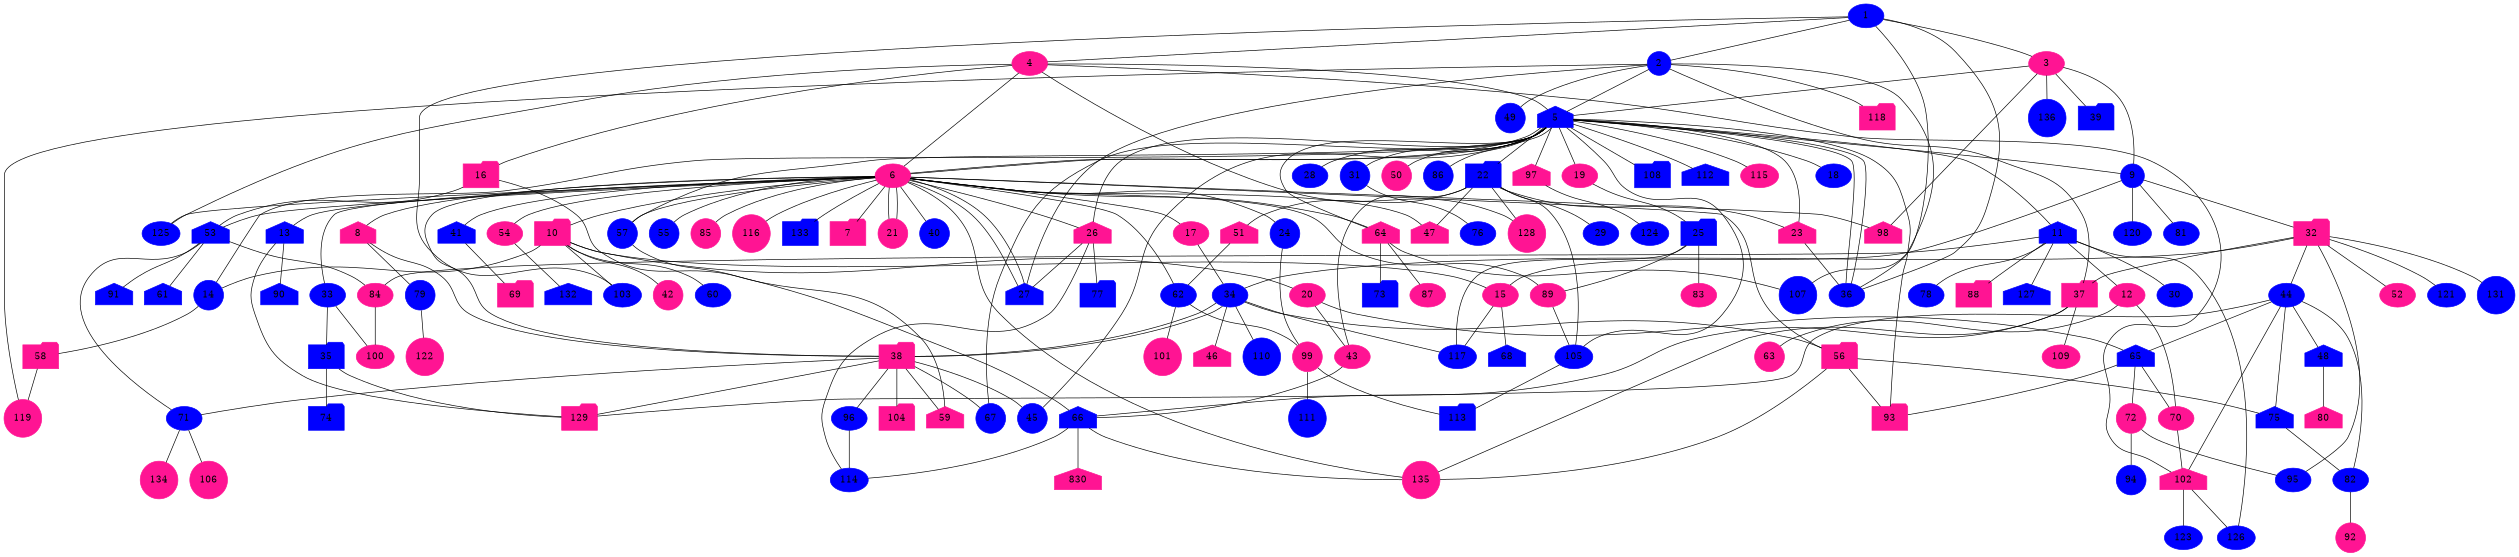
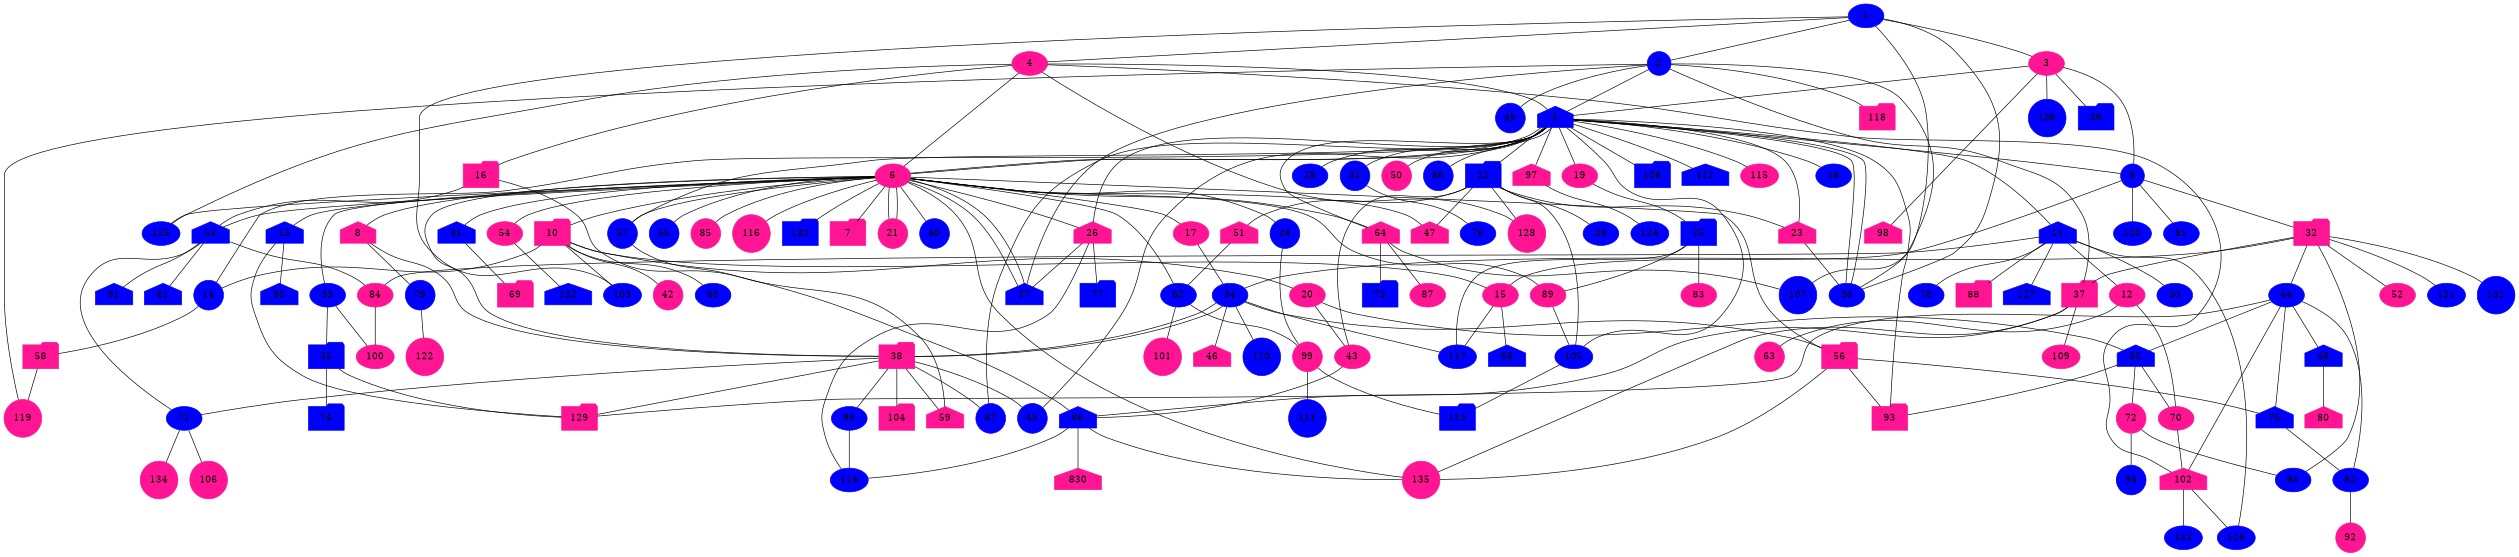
(1391, 196) -> none
